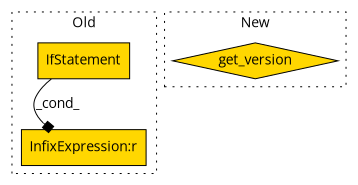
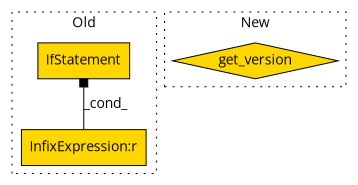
(35, 99) -> (84, 109)
